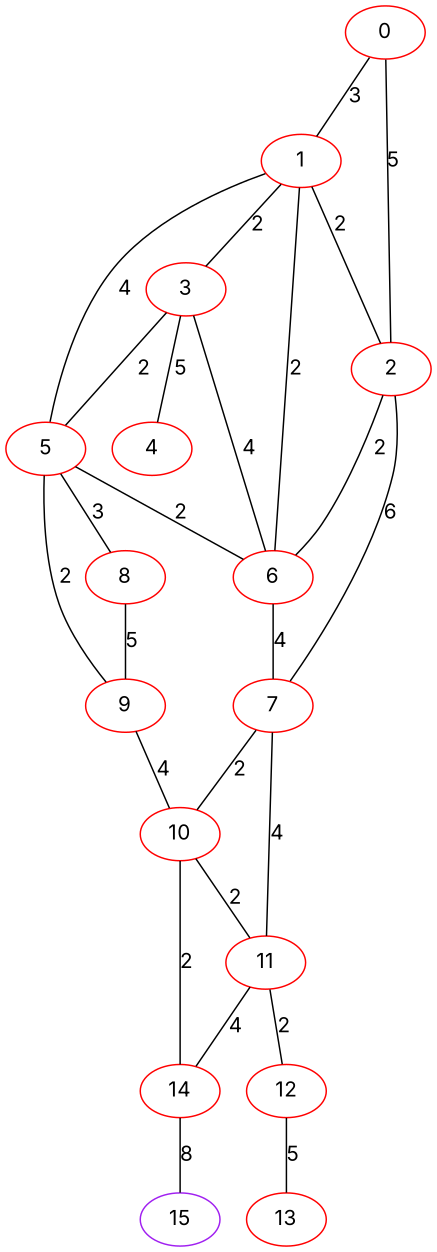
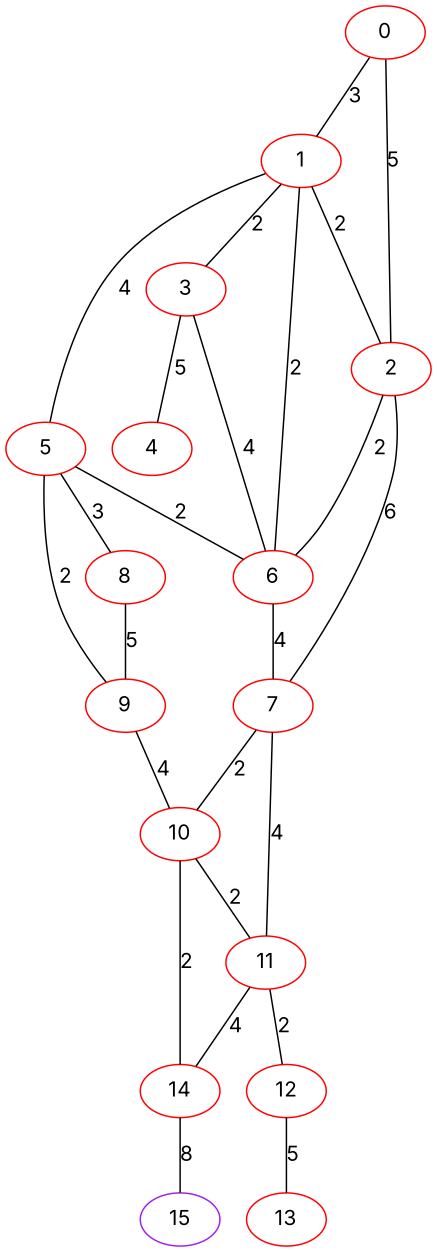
(116, 369) -> none
